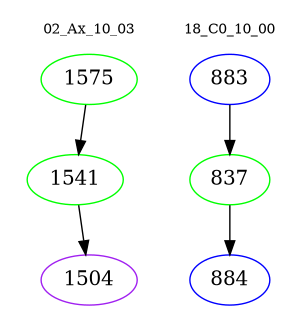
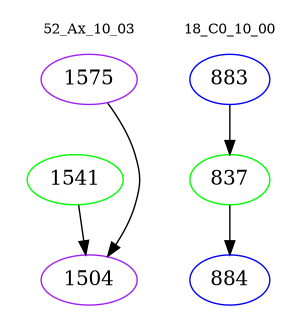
(89, 30) -> (89, 30)
(89, 79) -> (89, 79)
(83, 123) -> (139, 173)
